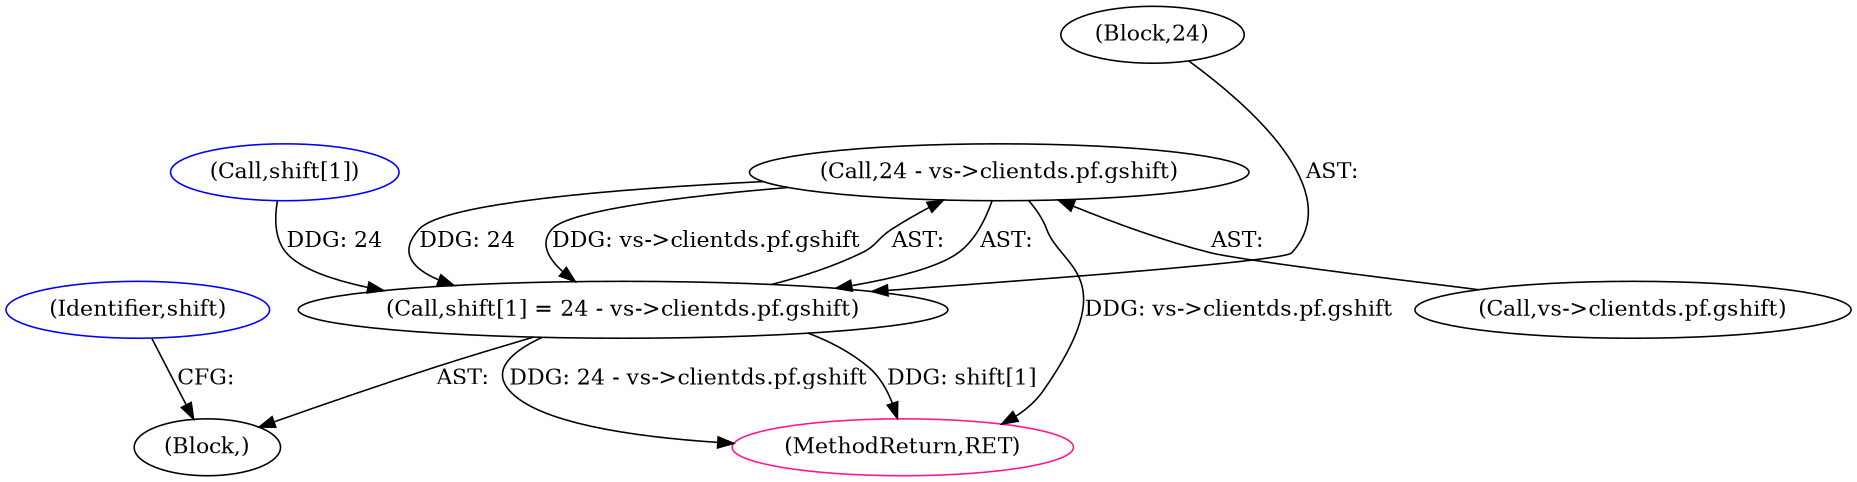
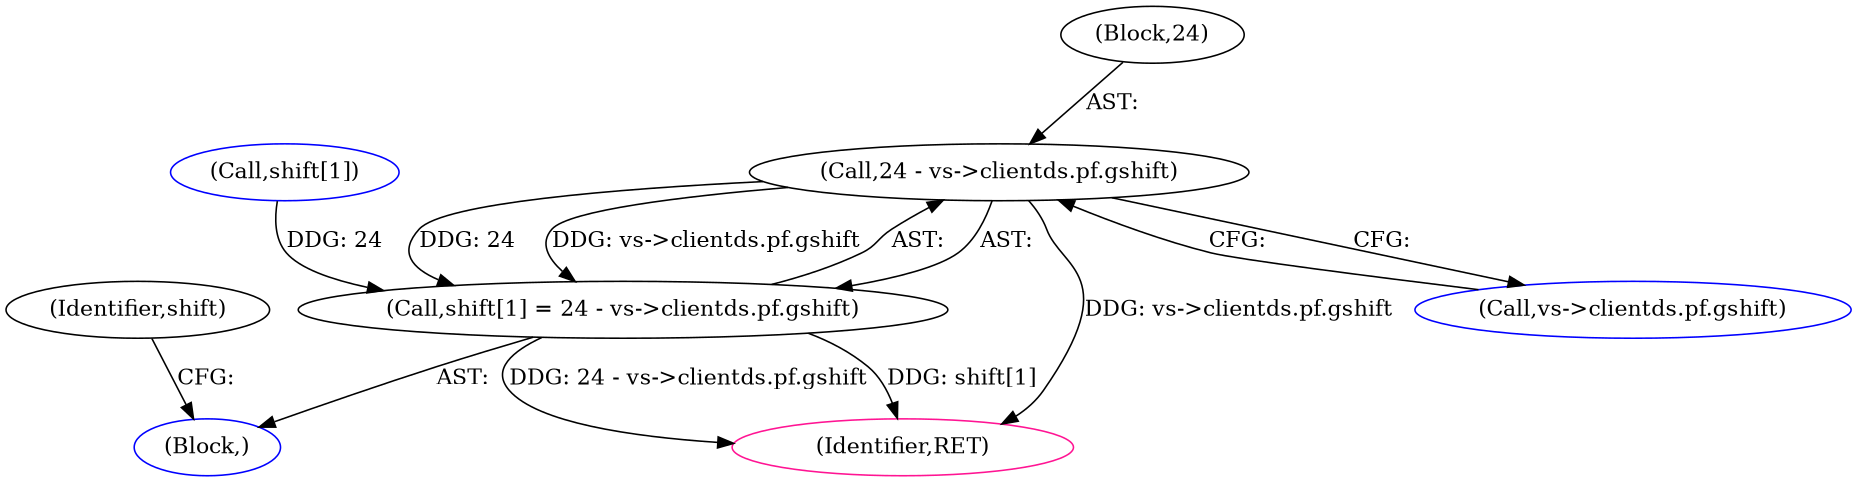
none -> (1310, 240)
(1241, 241) -> (1241, 241)
(1211, 264) -> (1082, 98)
(138, 310) -> (138, 310)
(1633, 310) -> (1633, 310)
(207, 447) -> (207, 447)
(903, 447) -> (903, 447)
